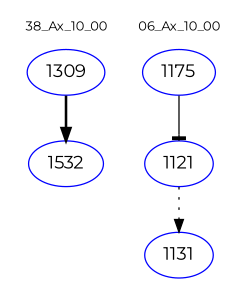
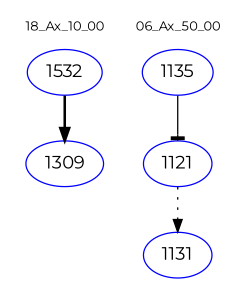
(67, 27) -> (65, 27)
(180, 27) -> (178, 27)
(179, 72) -> (178, 72)
(66, 112) -> (65, 112)
